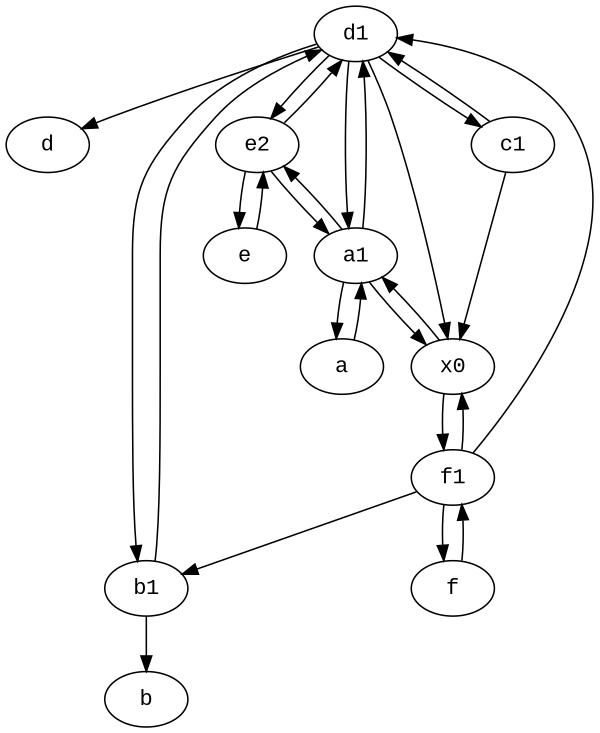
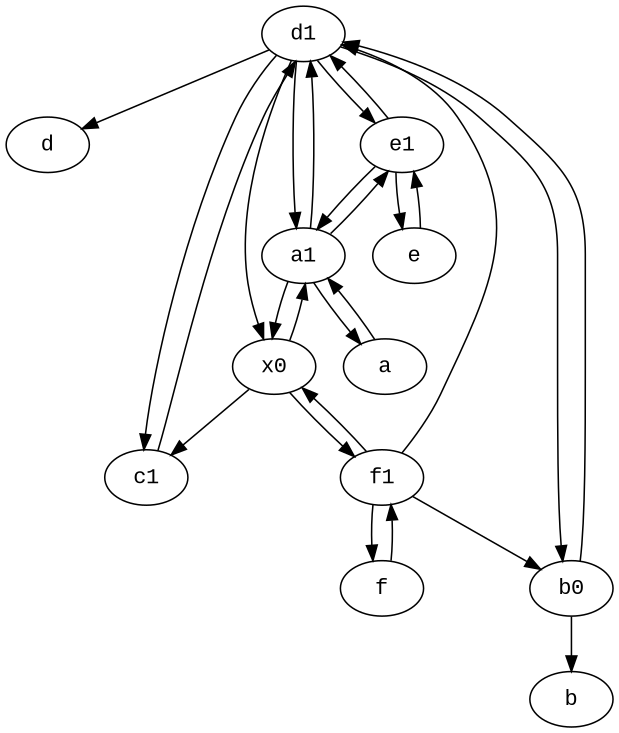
(257, 145) -> (402, 145)
(485, 248) -> (216, 417)
(146, 588) -> (571, 588)
